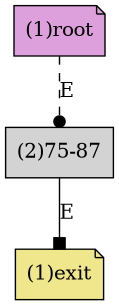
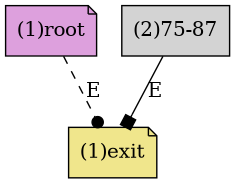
(59, 86) -> (79, 87)
